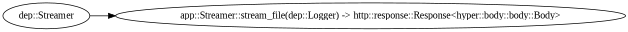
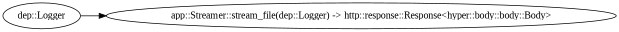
(46, 16) -> (42, 16)
